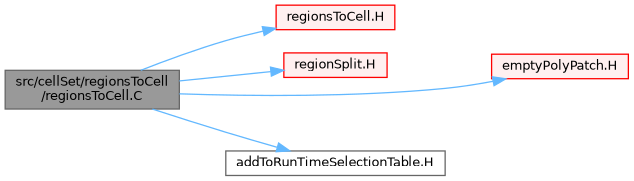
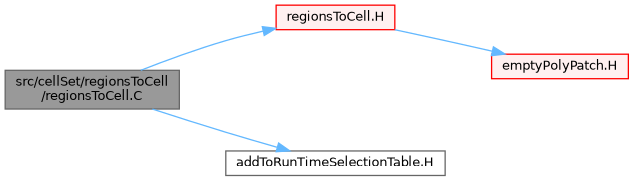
(335, 65) -> none
(337, 95) -> (444, 40)
